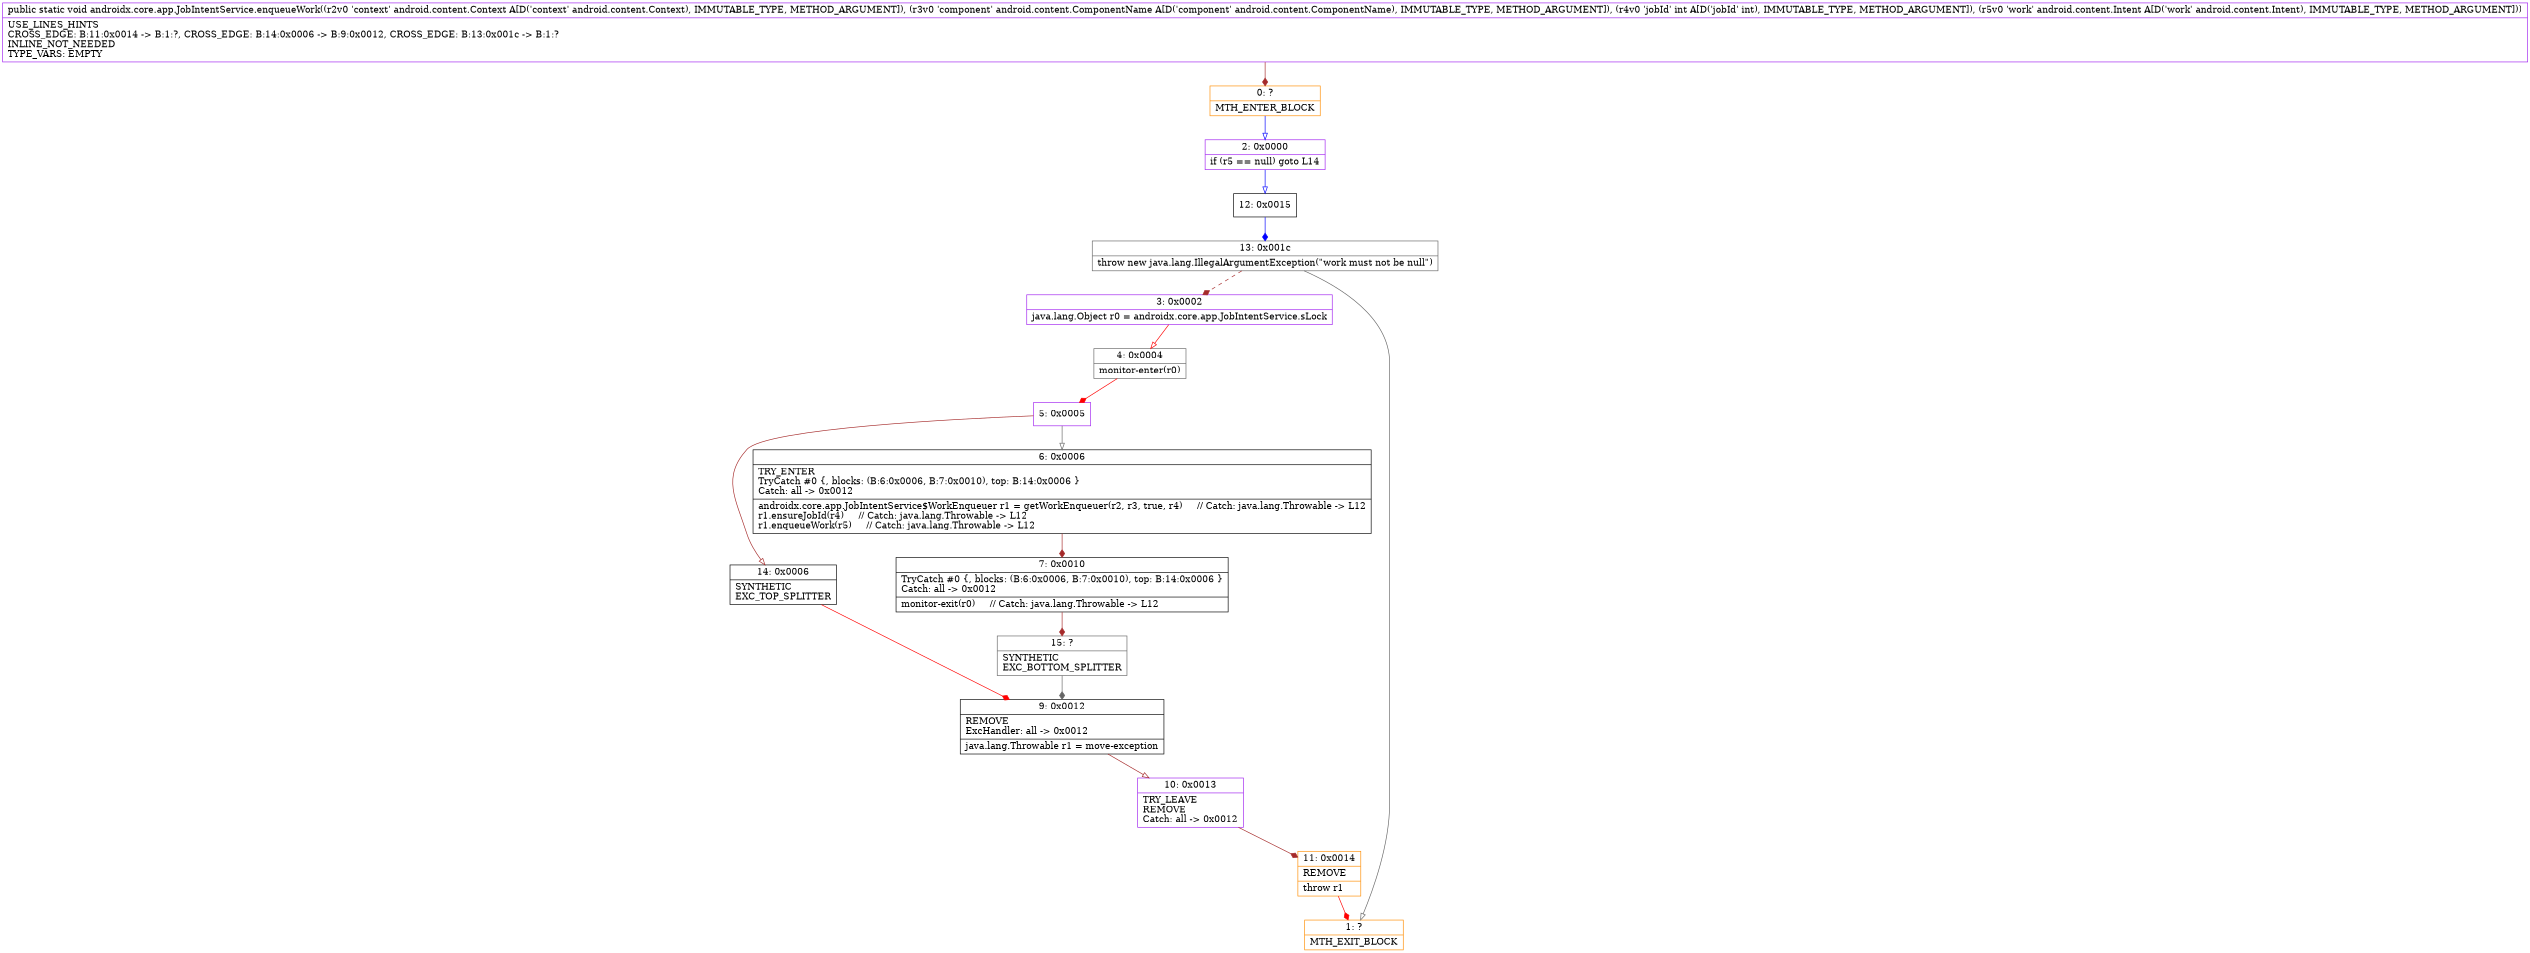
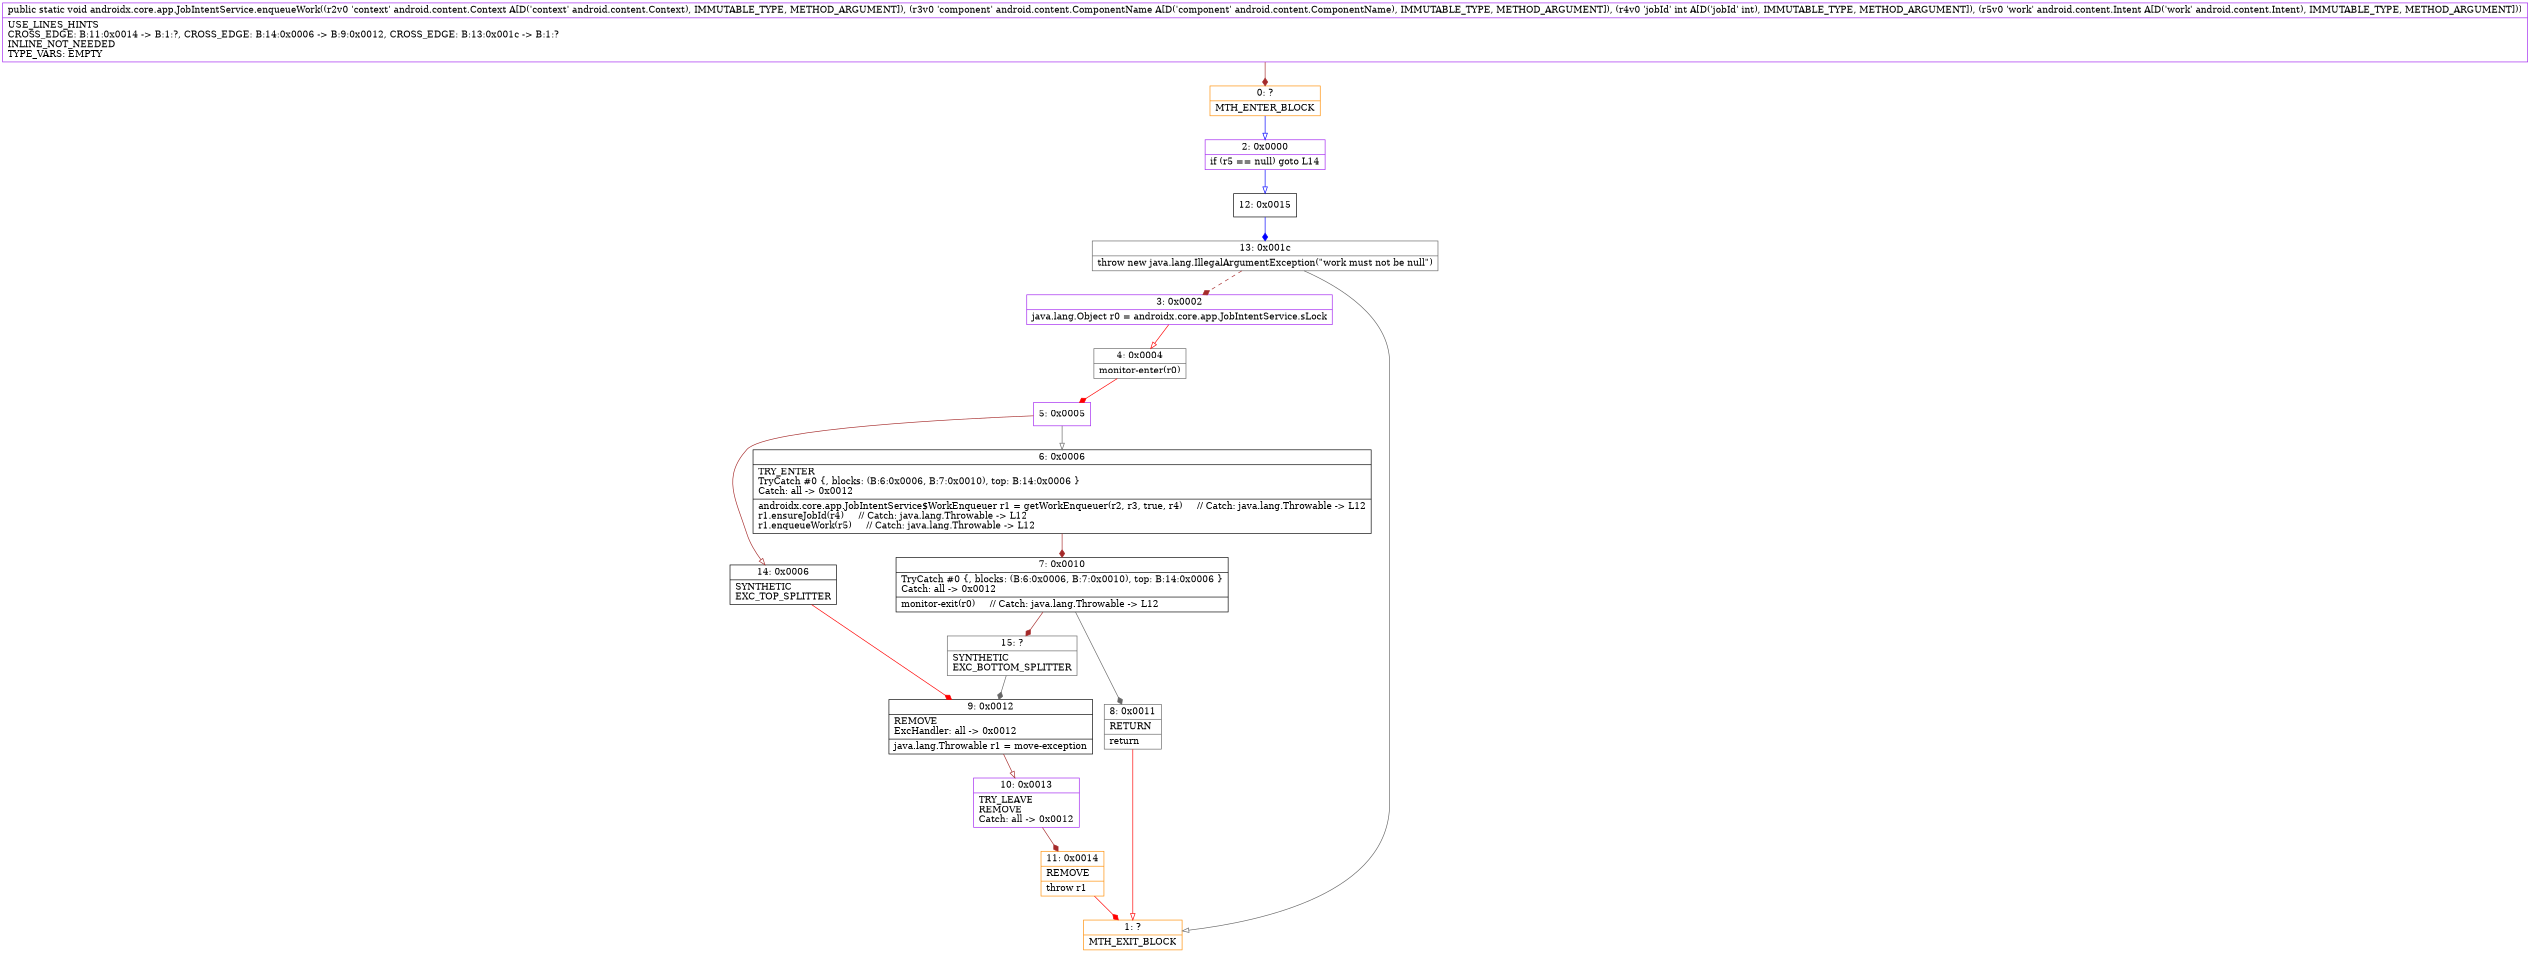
none -> (1133, 727)
